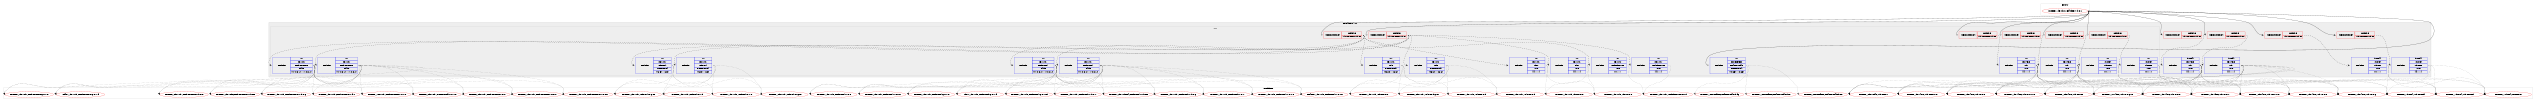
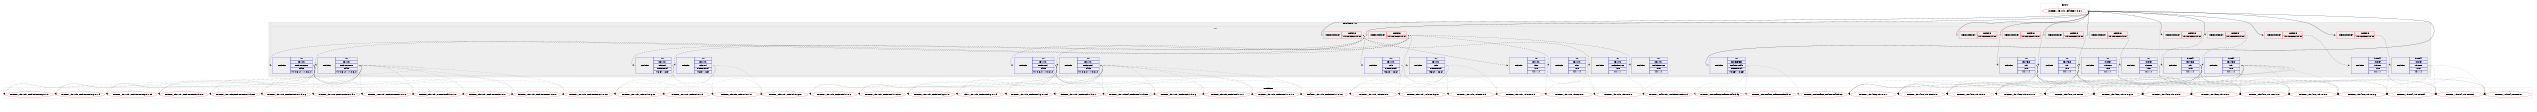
(2065, 11) -> (2065, 11)
(80, 95) -> (80, 95)
none -> (132, 95)
(736, 95) -> (736, 95)
(1227, 95) -> (1227, 95)
(1668, 95) -> (1668, 95)
(1771, 95) -> (1771, 95)
(1873, 95) -> (1873, 95)
(2117, 95) -> (2117, 95)
